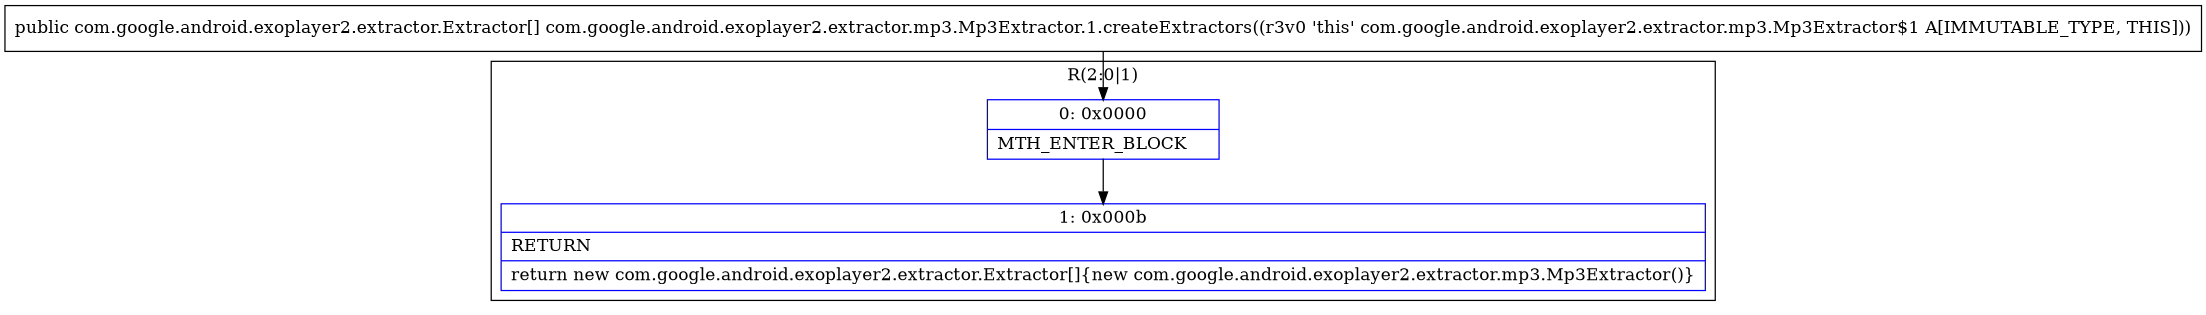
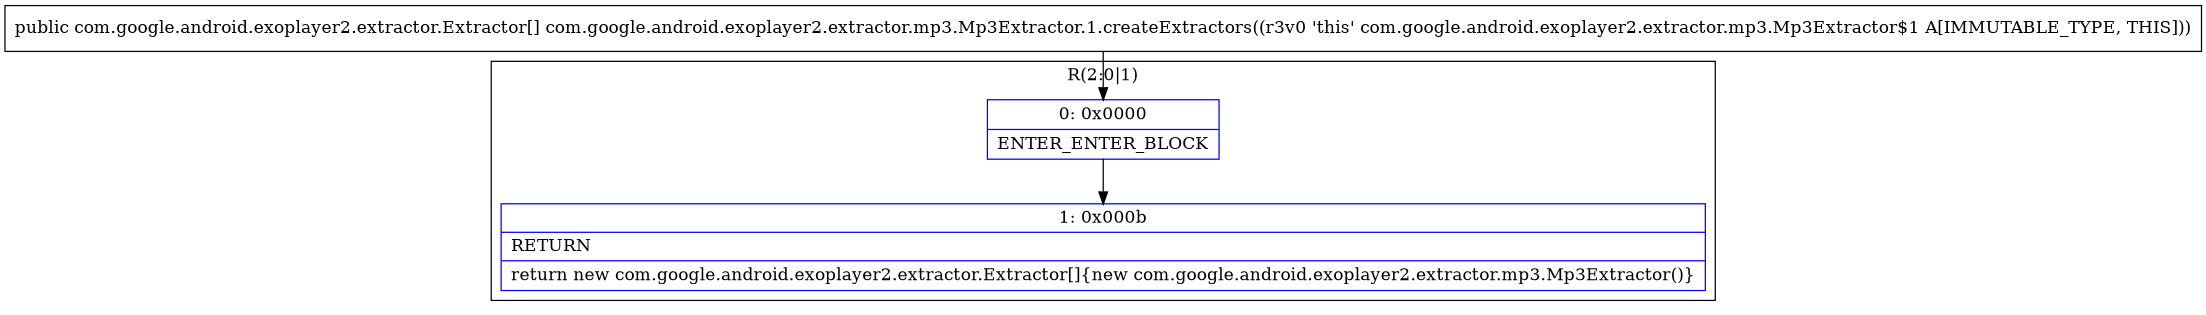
(1093, 144) -> (1103, 144)
